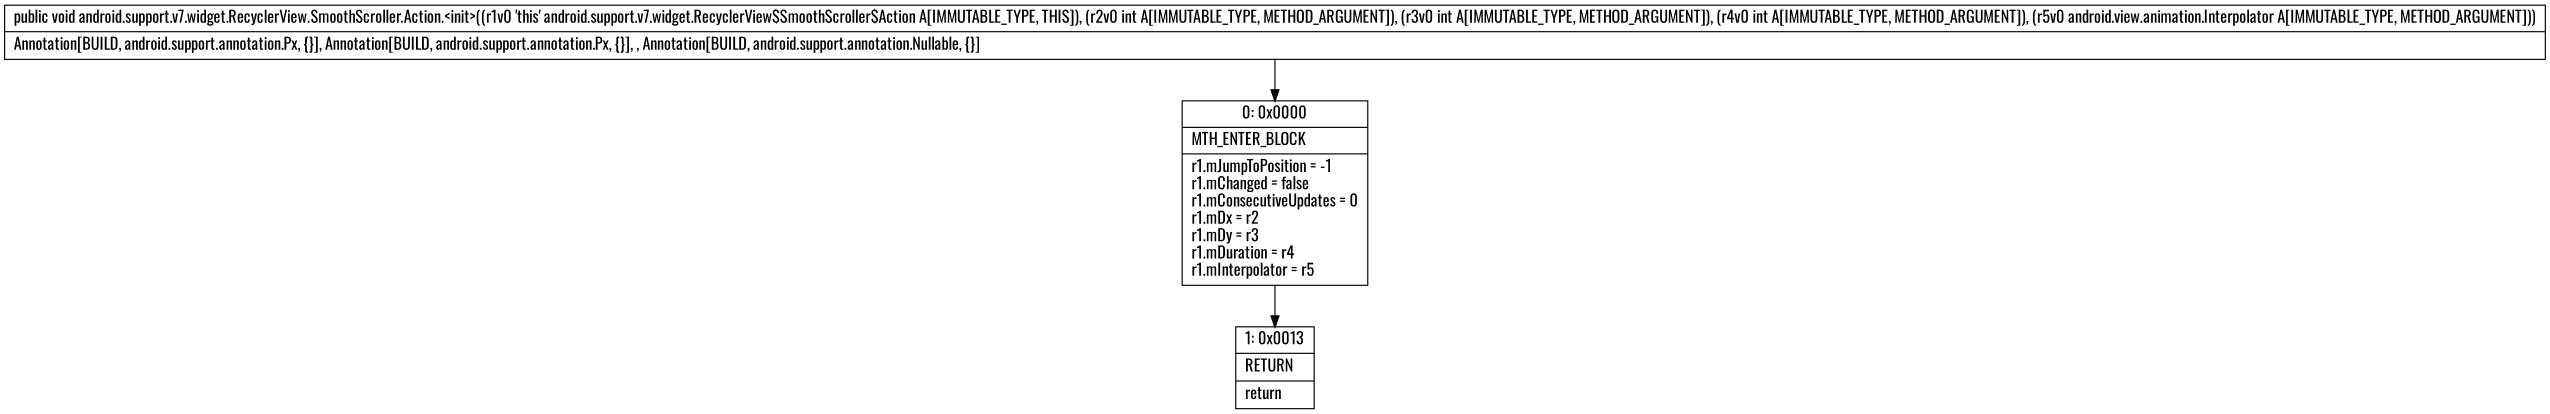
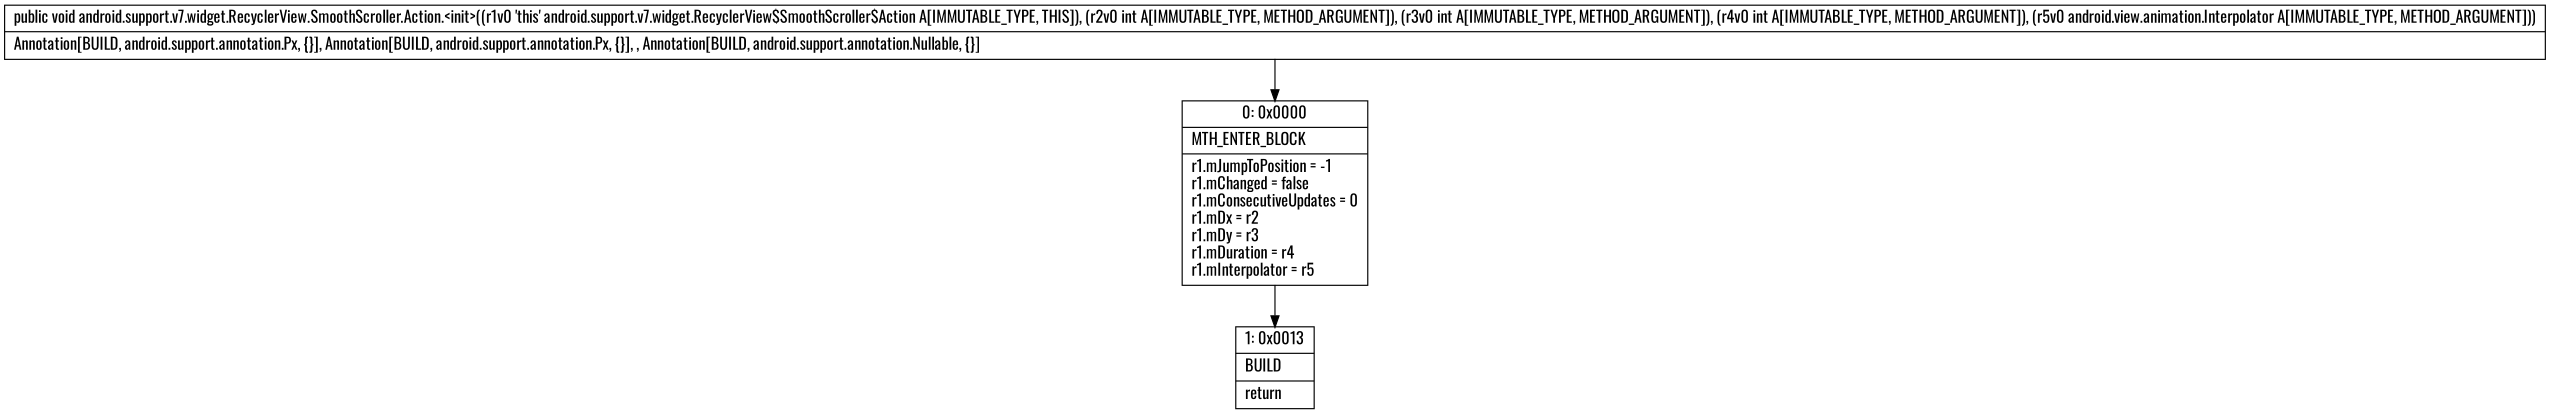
(1270, 367) -> (1263, 367)
